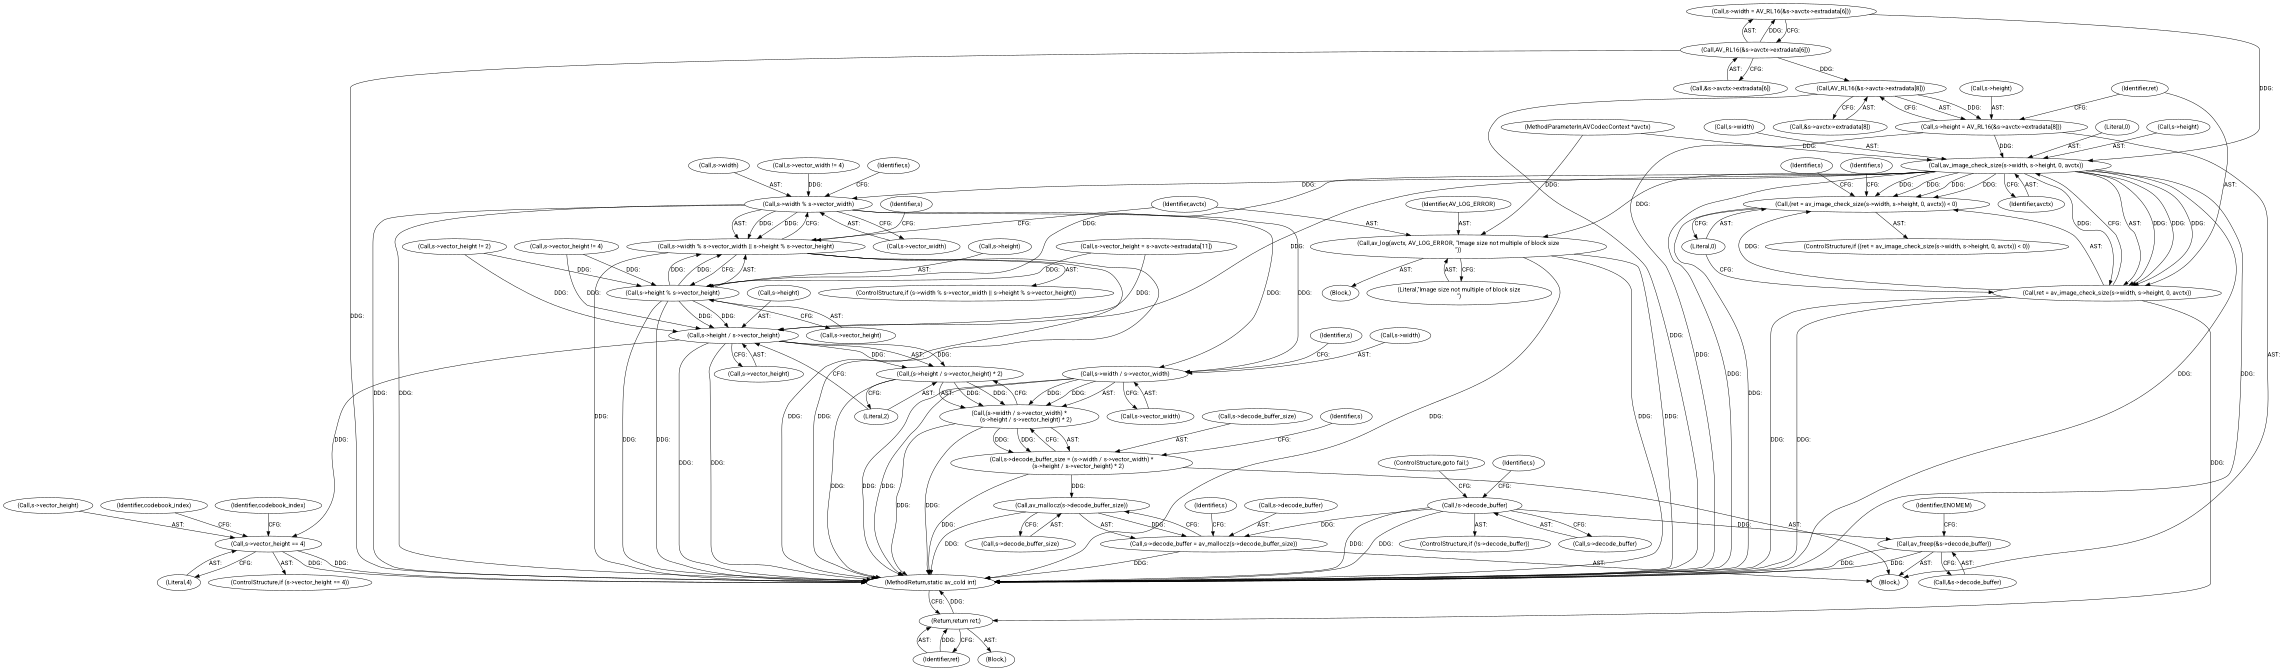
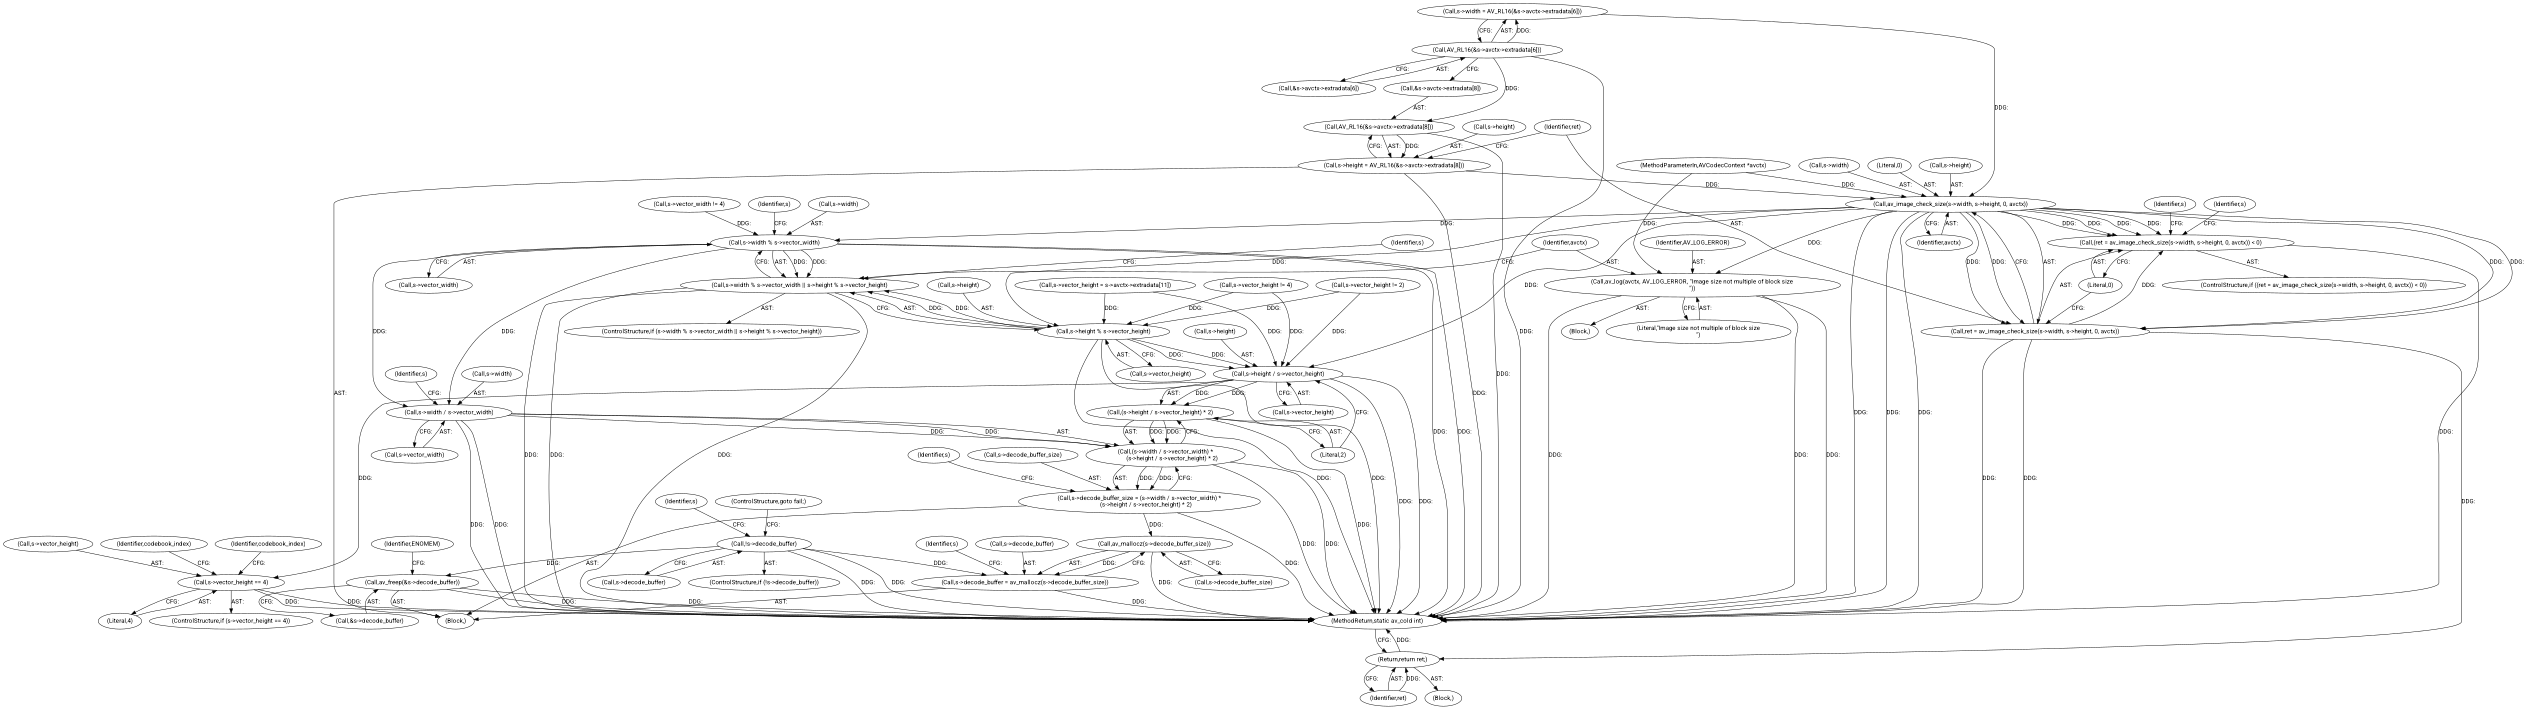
(1843, 104) -> (1466, 68)
